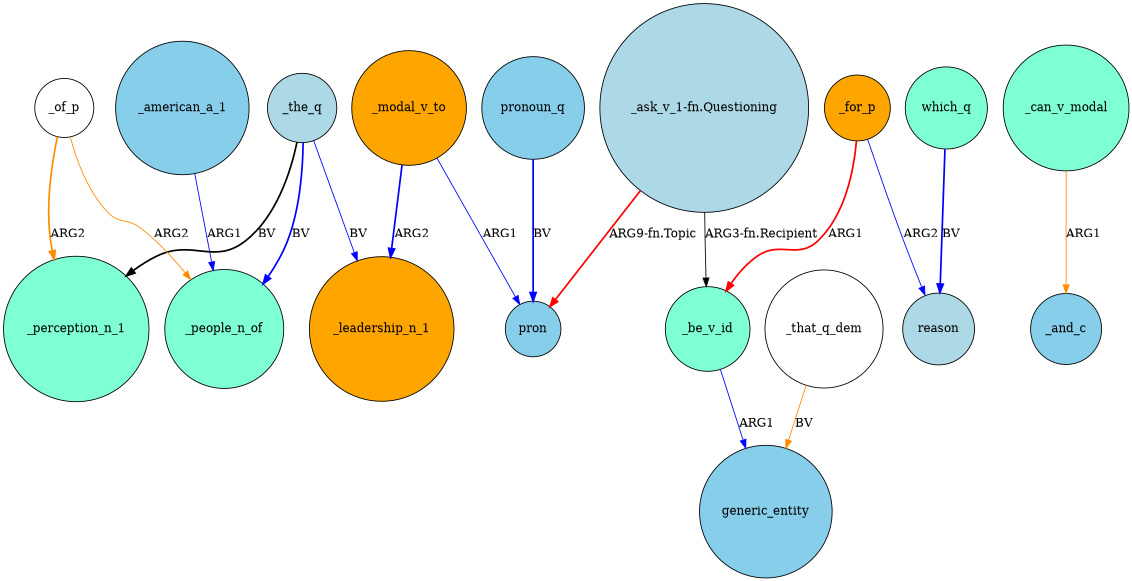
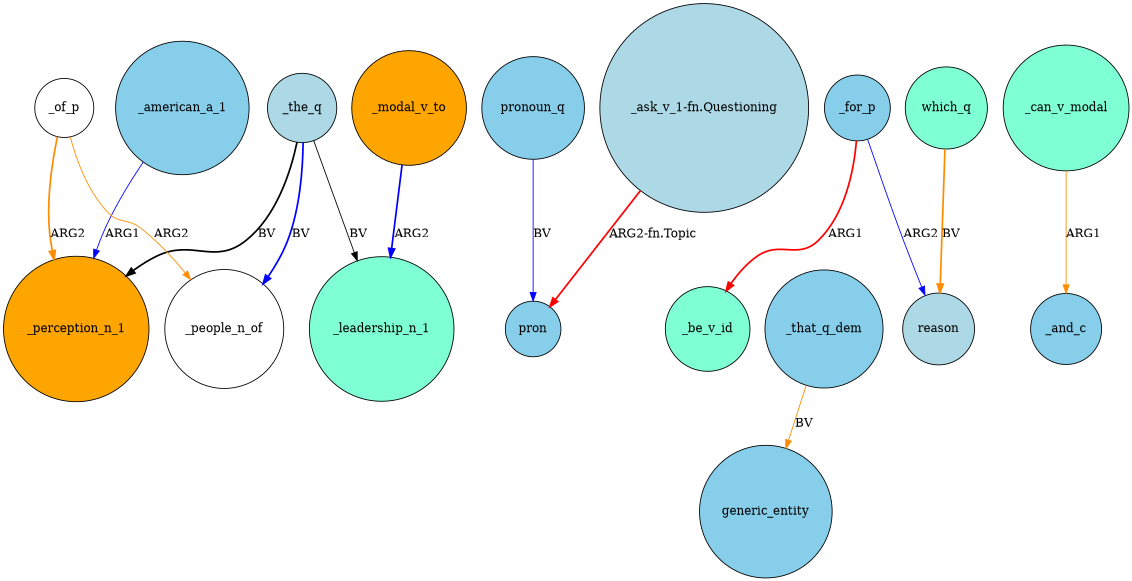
(857, 108) -> (857, 108)
(334, 197) -> (334, 197)
(943, 217) -> (943, 217)
(203, 218) -> (117, 205)
(533, 226) -> (533, 226)
(476, 227) -> none
(653, 234) -> (653, 234)
(705, 245) -> none
(76, 329) -> (76, 329)
(224, 329) -> (224, 329)
(382, 329) -> (382, 329)
(824, 329) -> (824, 329)
(732, 405) -> none
